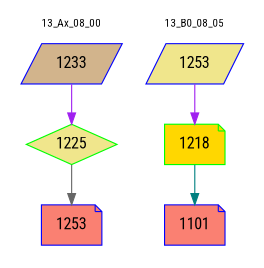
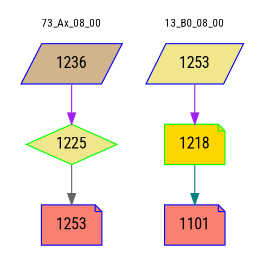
(72, 24) -> (72, 24)
(195, 24) -> (195, 24)
(72, 64) -> (72, 64)
